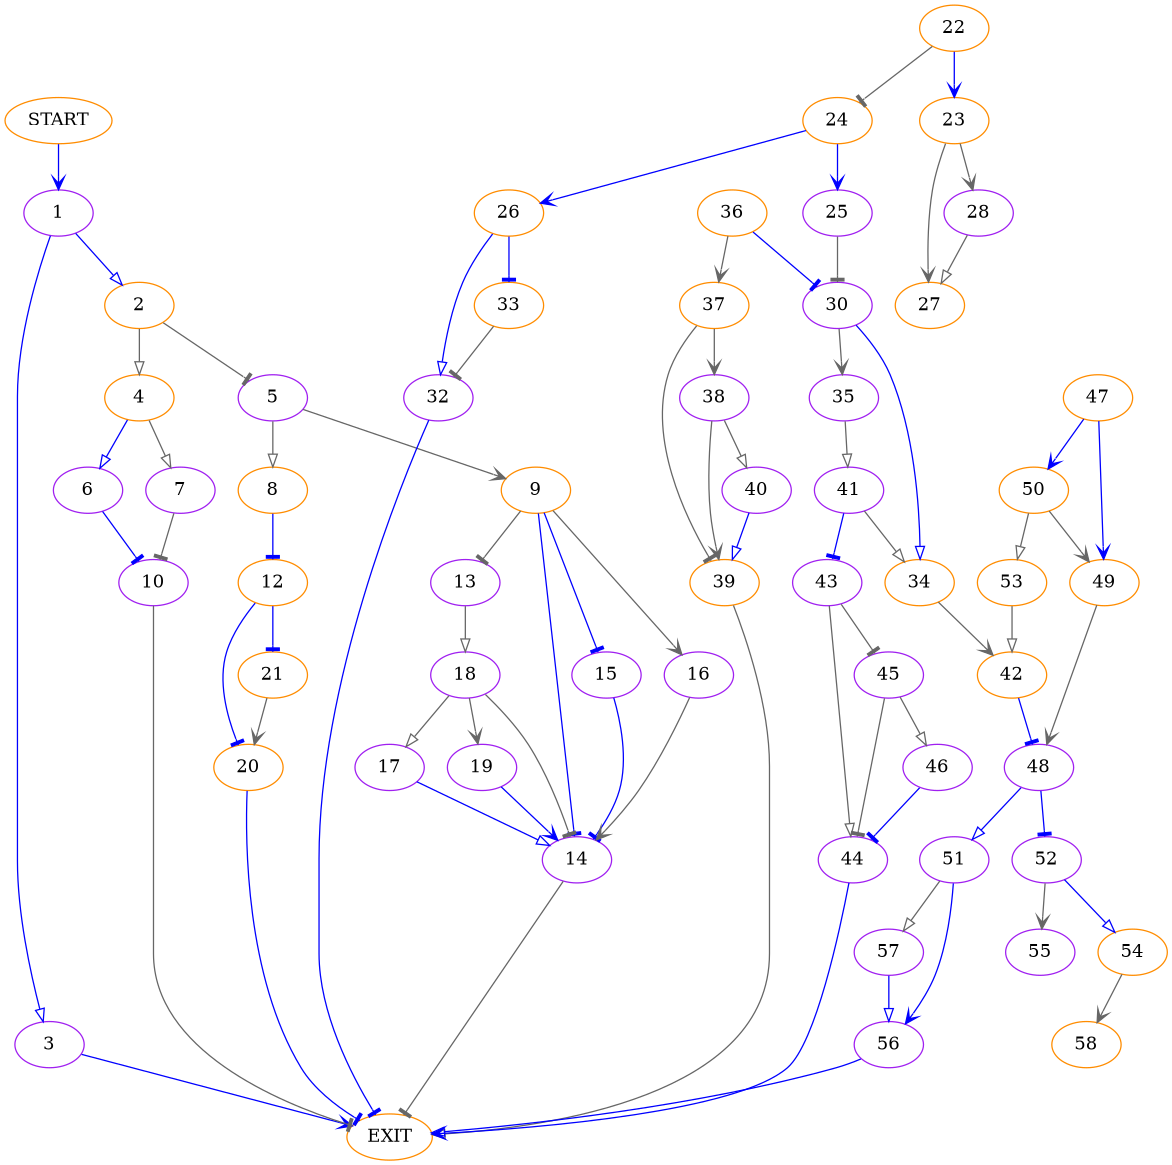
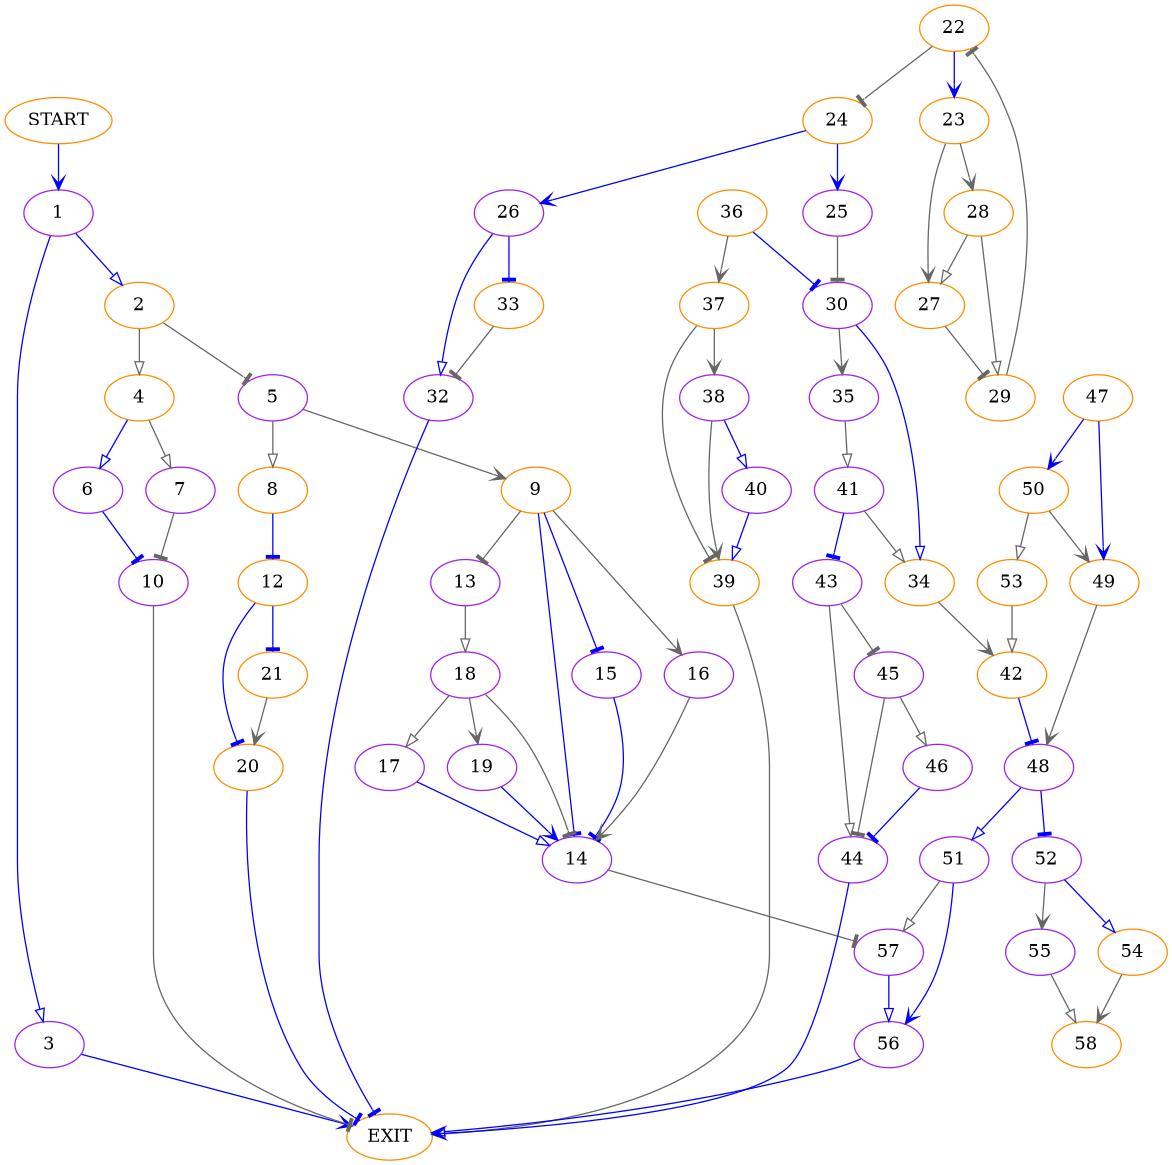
(509, 213) -> (509, 213)
(979, 213) -> (979, 213)
none -> (1000, 398)
(733, 438) -> (733, 438)
none -> (1060, 993)
(485, 996) -> (730, 905)
